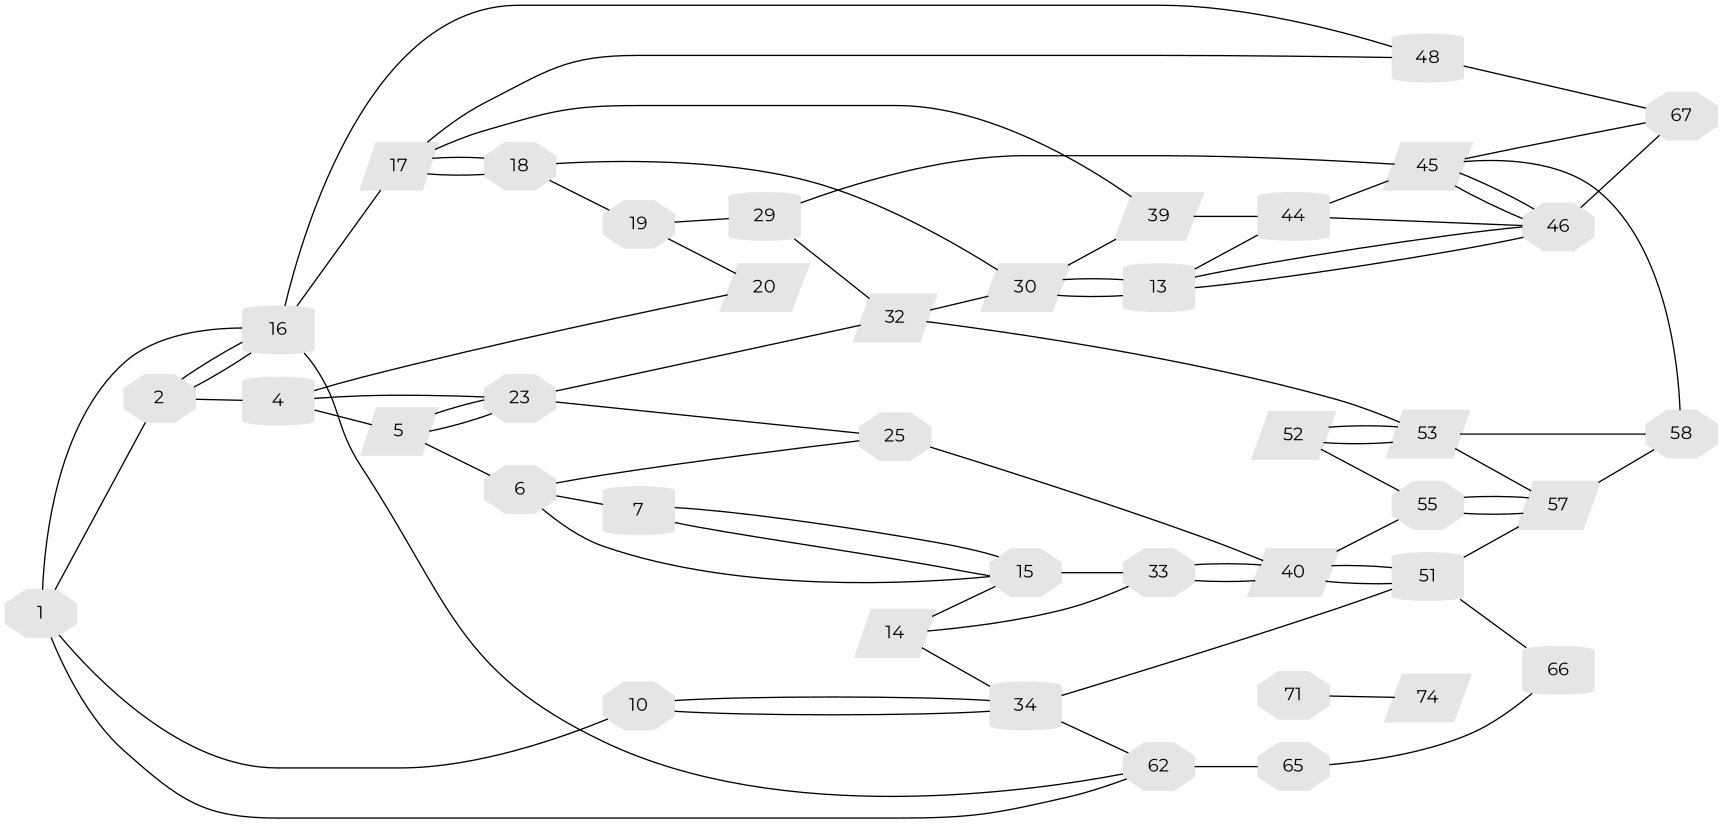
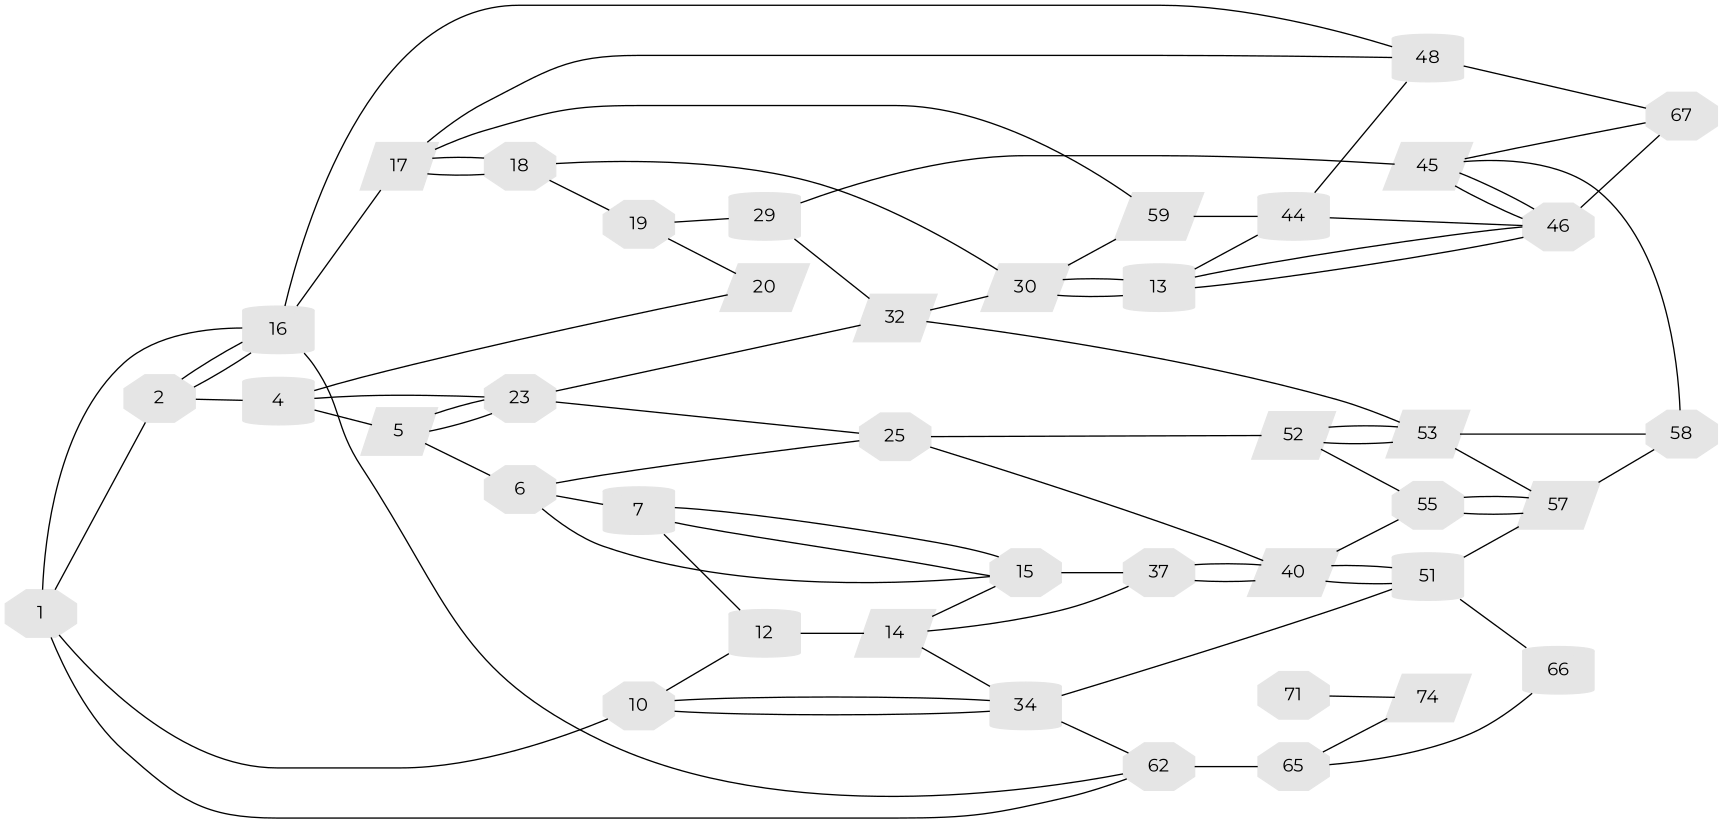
(1359, 192) -> (1361, 137)
(1159, 216) -> (1159, 216)
none -> (1096, 436)
(1159, 573) -> (1159, 573)
none -> (765, 633)
none -> (1355, 735)
